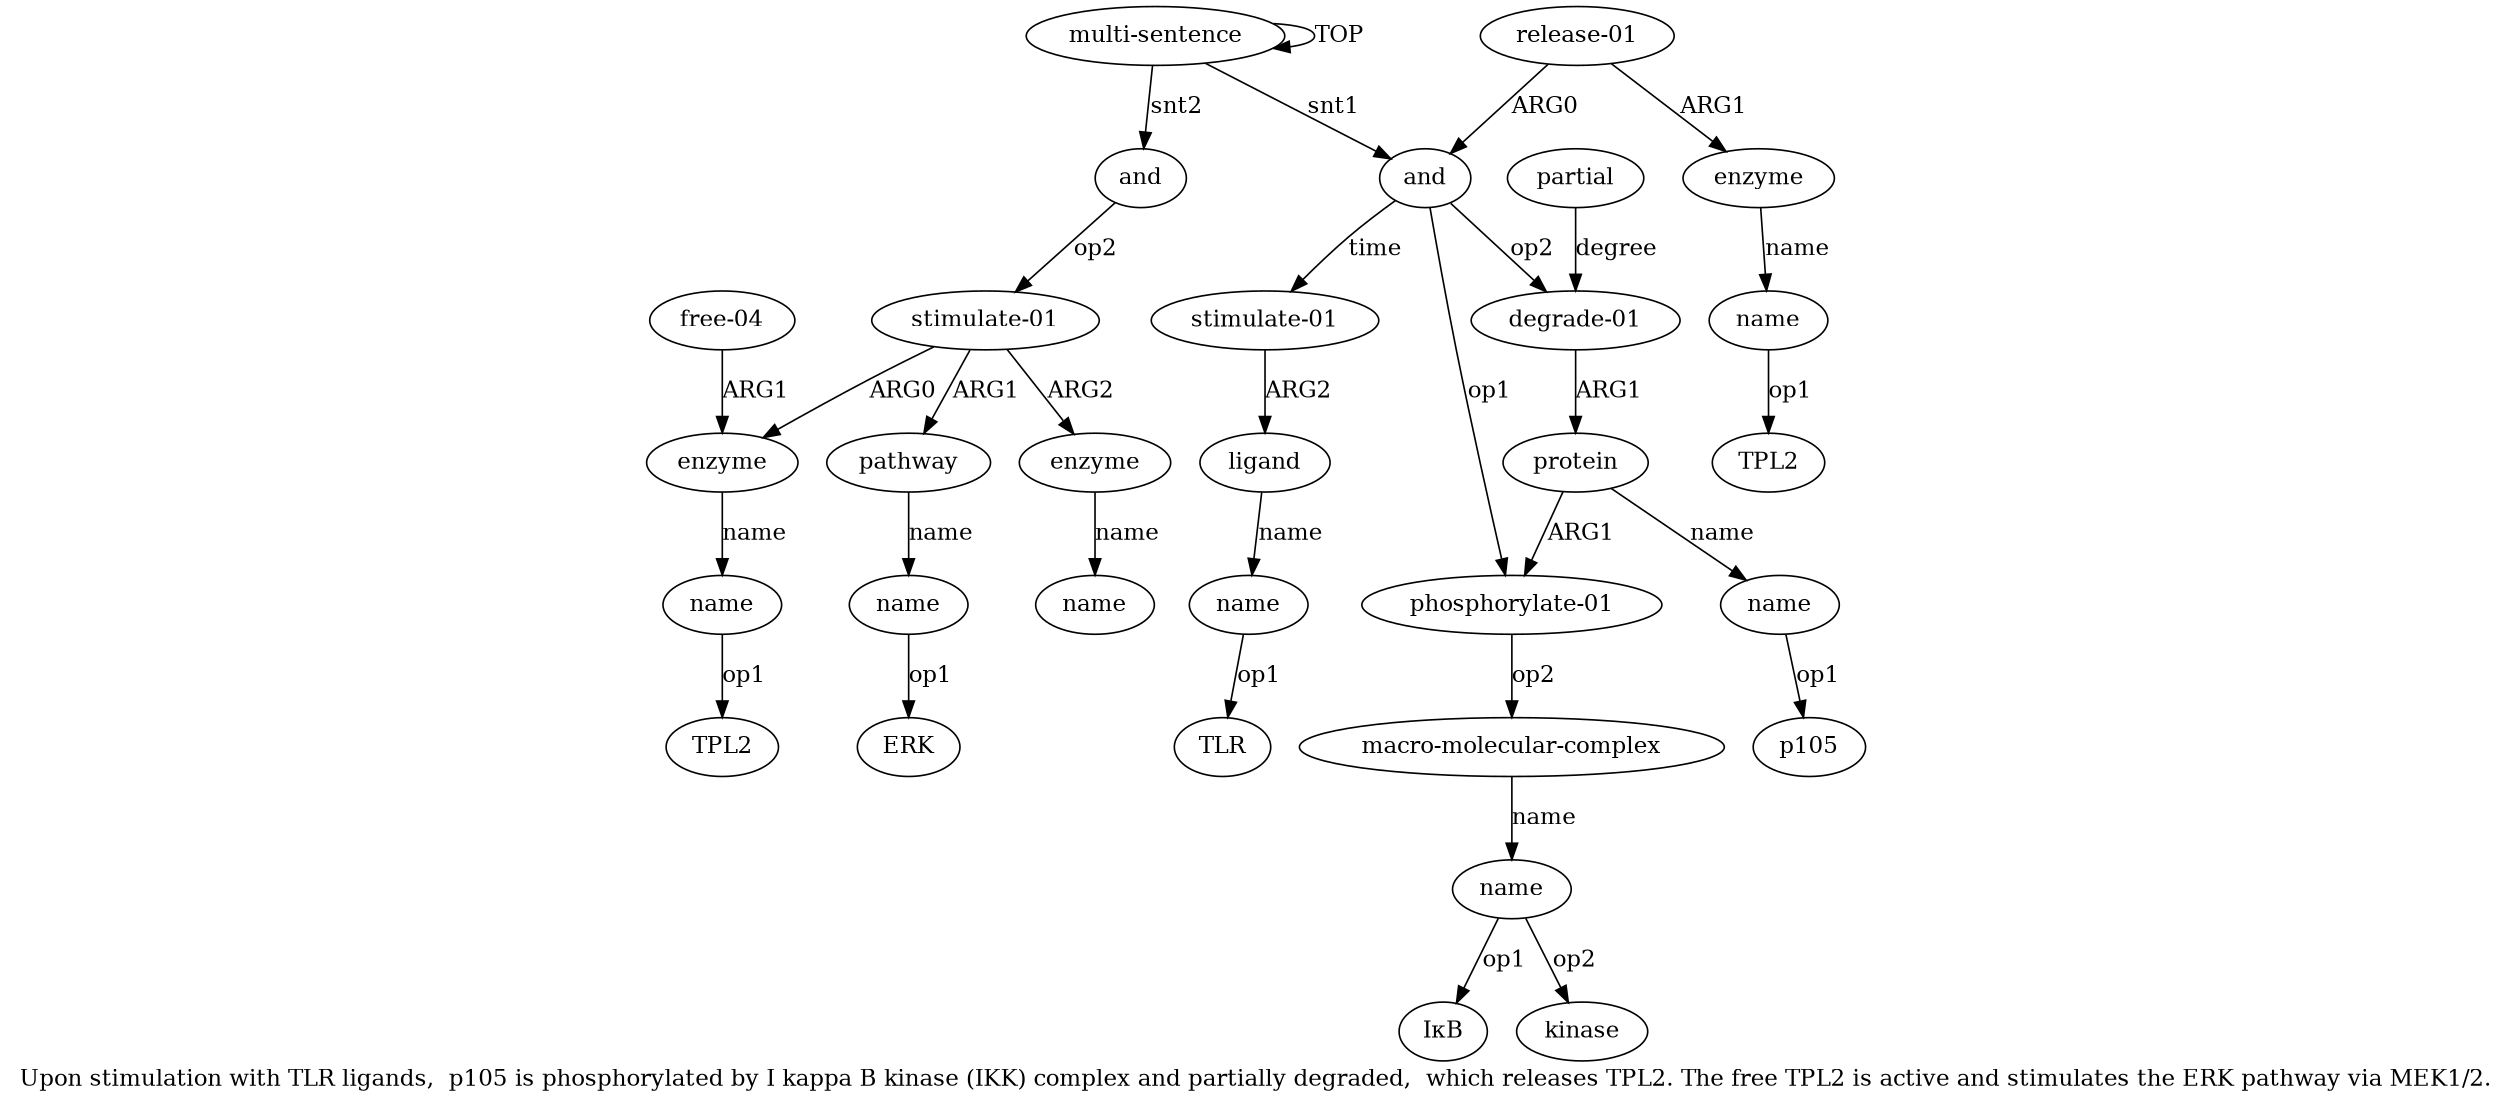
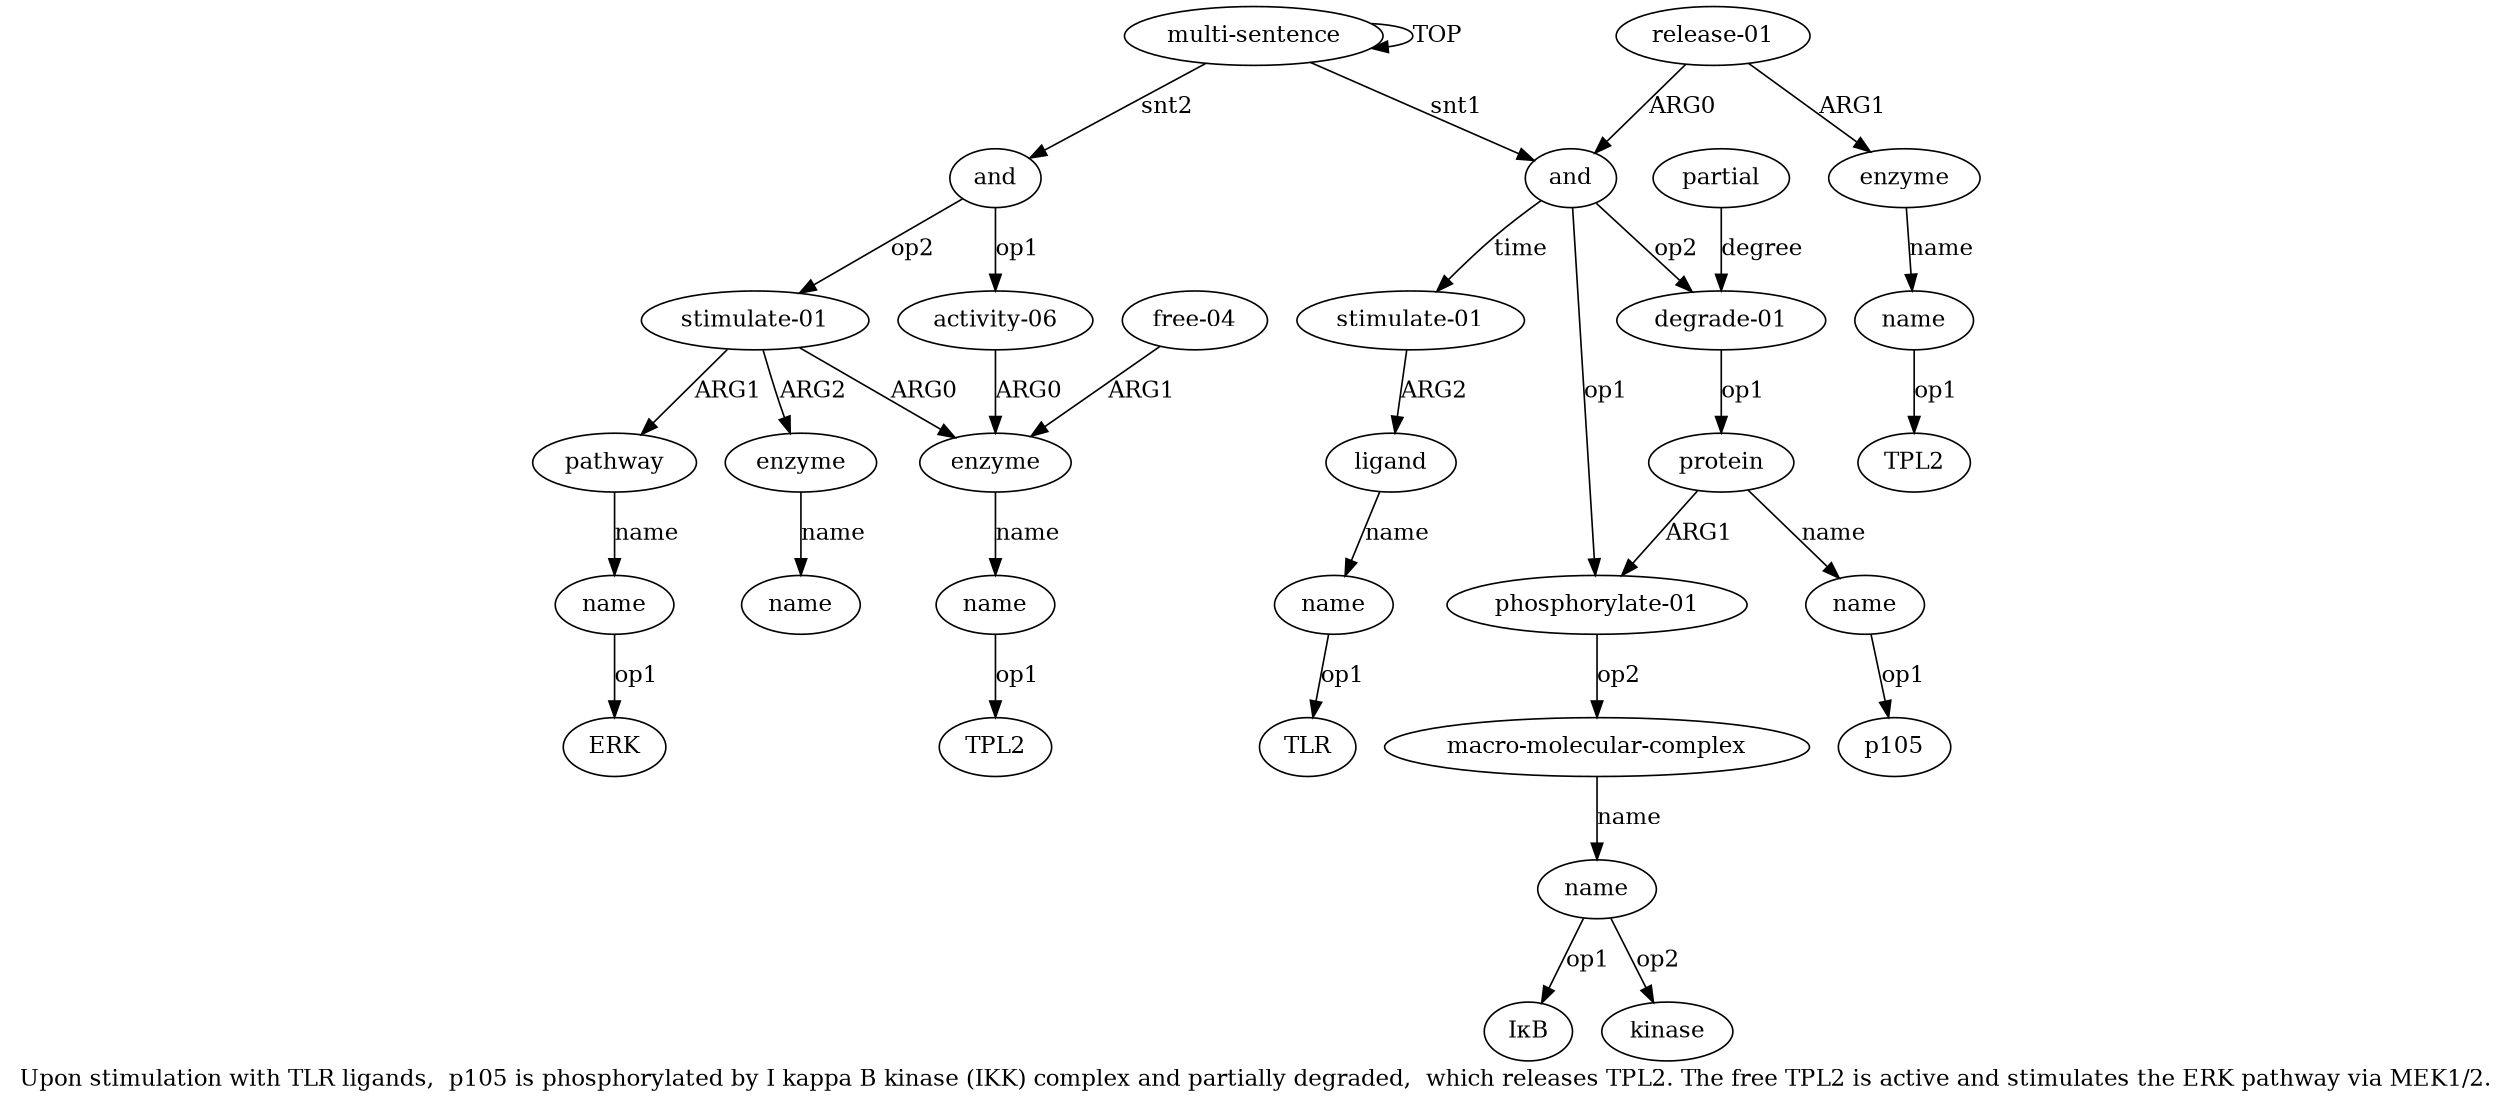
none -> (995, 320)
(1609, 392) -> (1743, 392)
